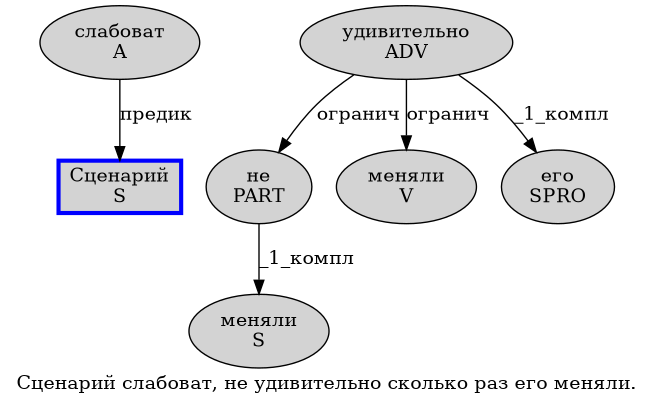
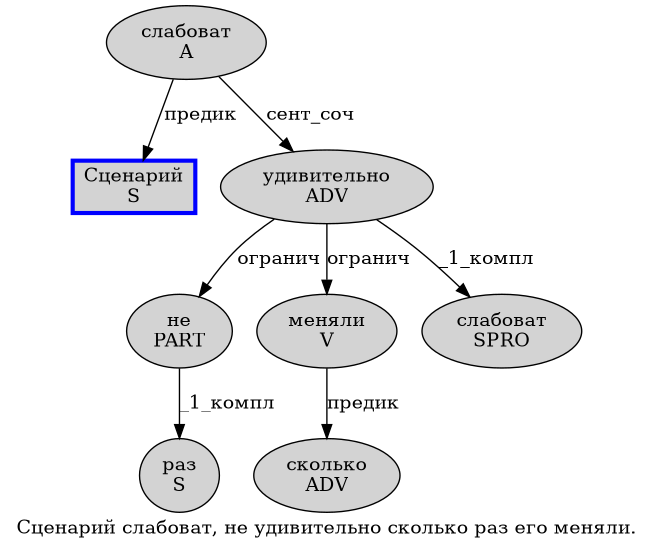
none -> (251, 109)
(558, 187) -> (502, 331)
(259, 331) -> (179, 475)
none -> (327, 475)
